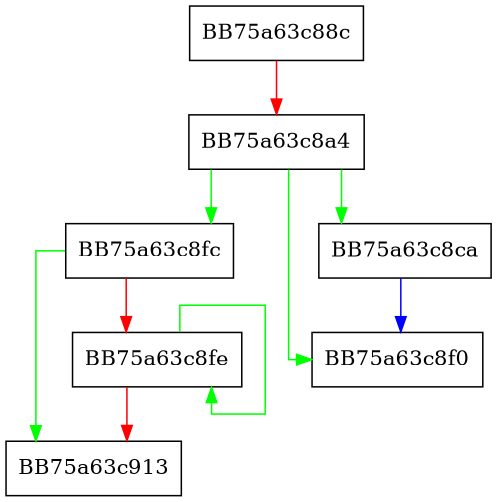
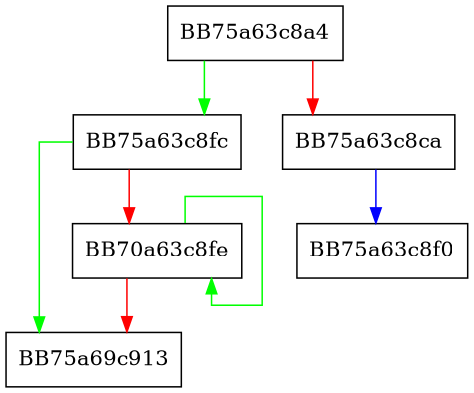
(277, 33) -> none
(342, 189) -> (313, 80)
(289, 269) -> none
(157, 360) -> (157, 251)
(94, 468) -> (94, 360)
